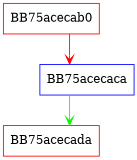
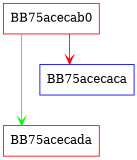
(70, 106) -> (22, 76)
